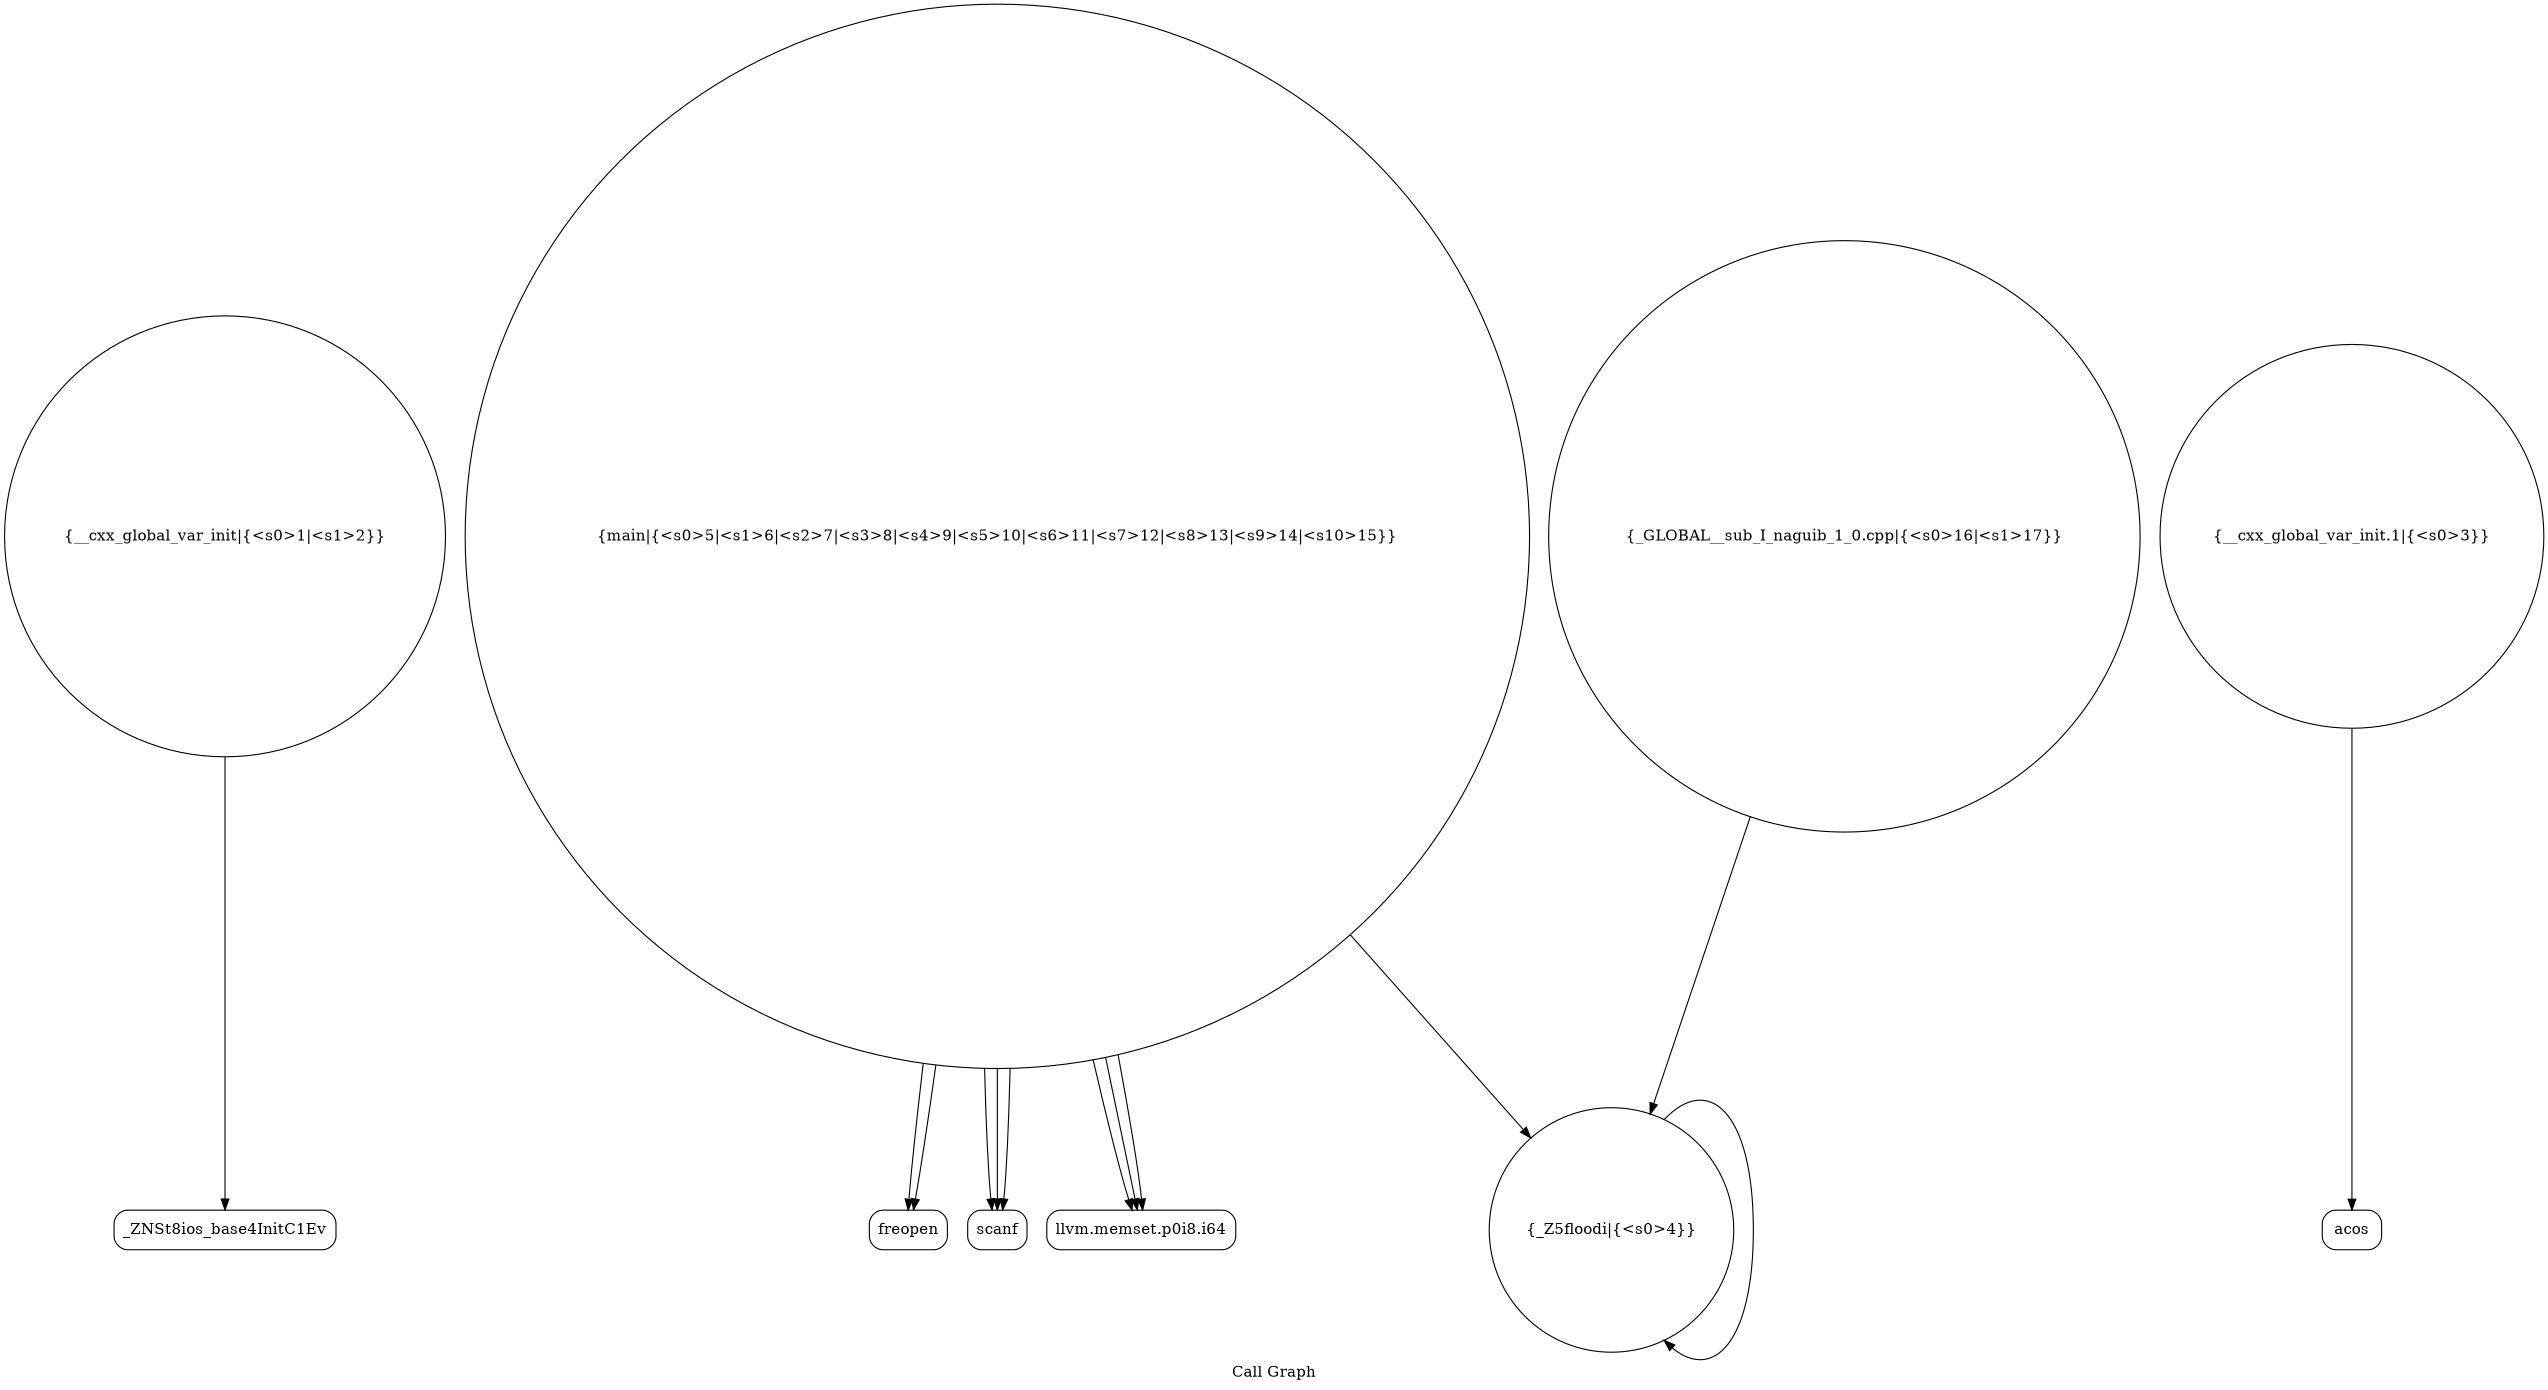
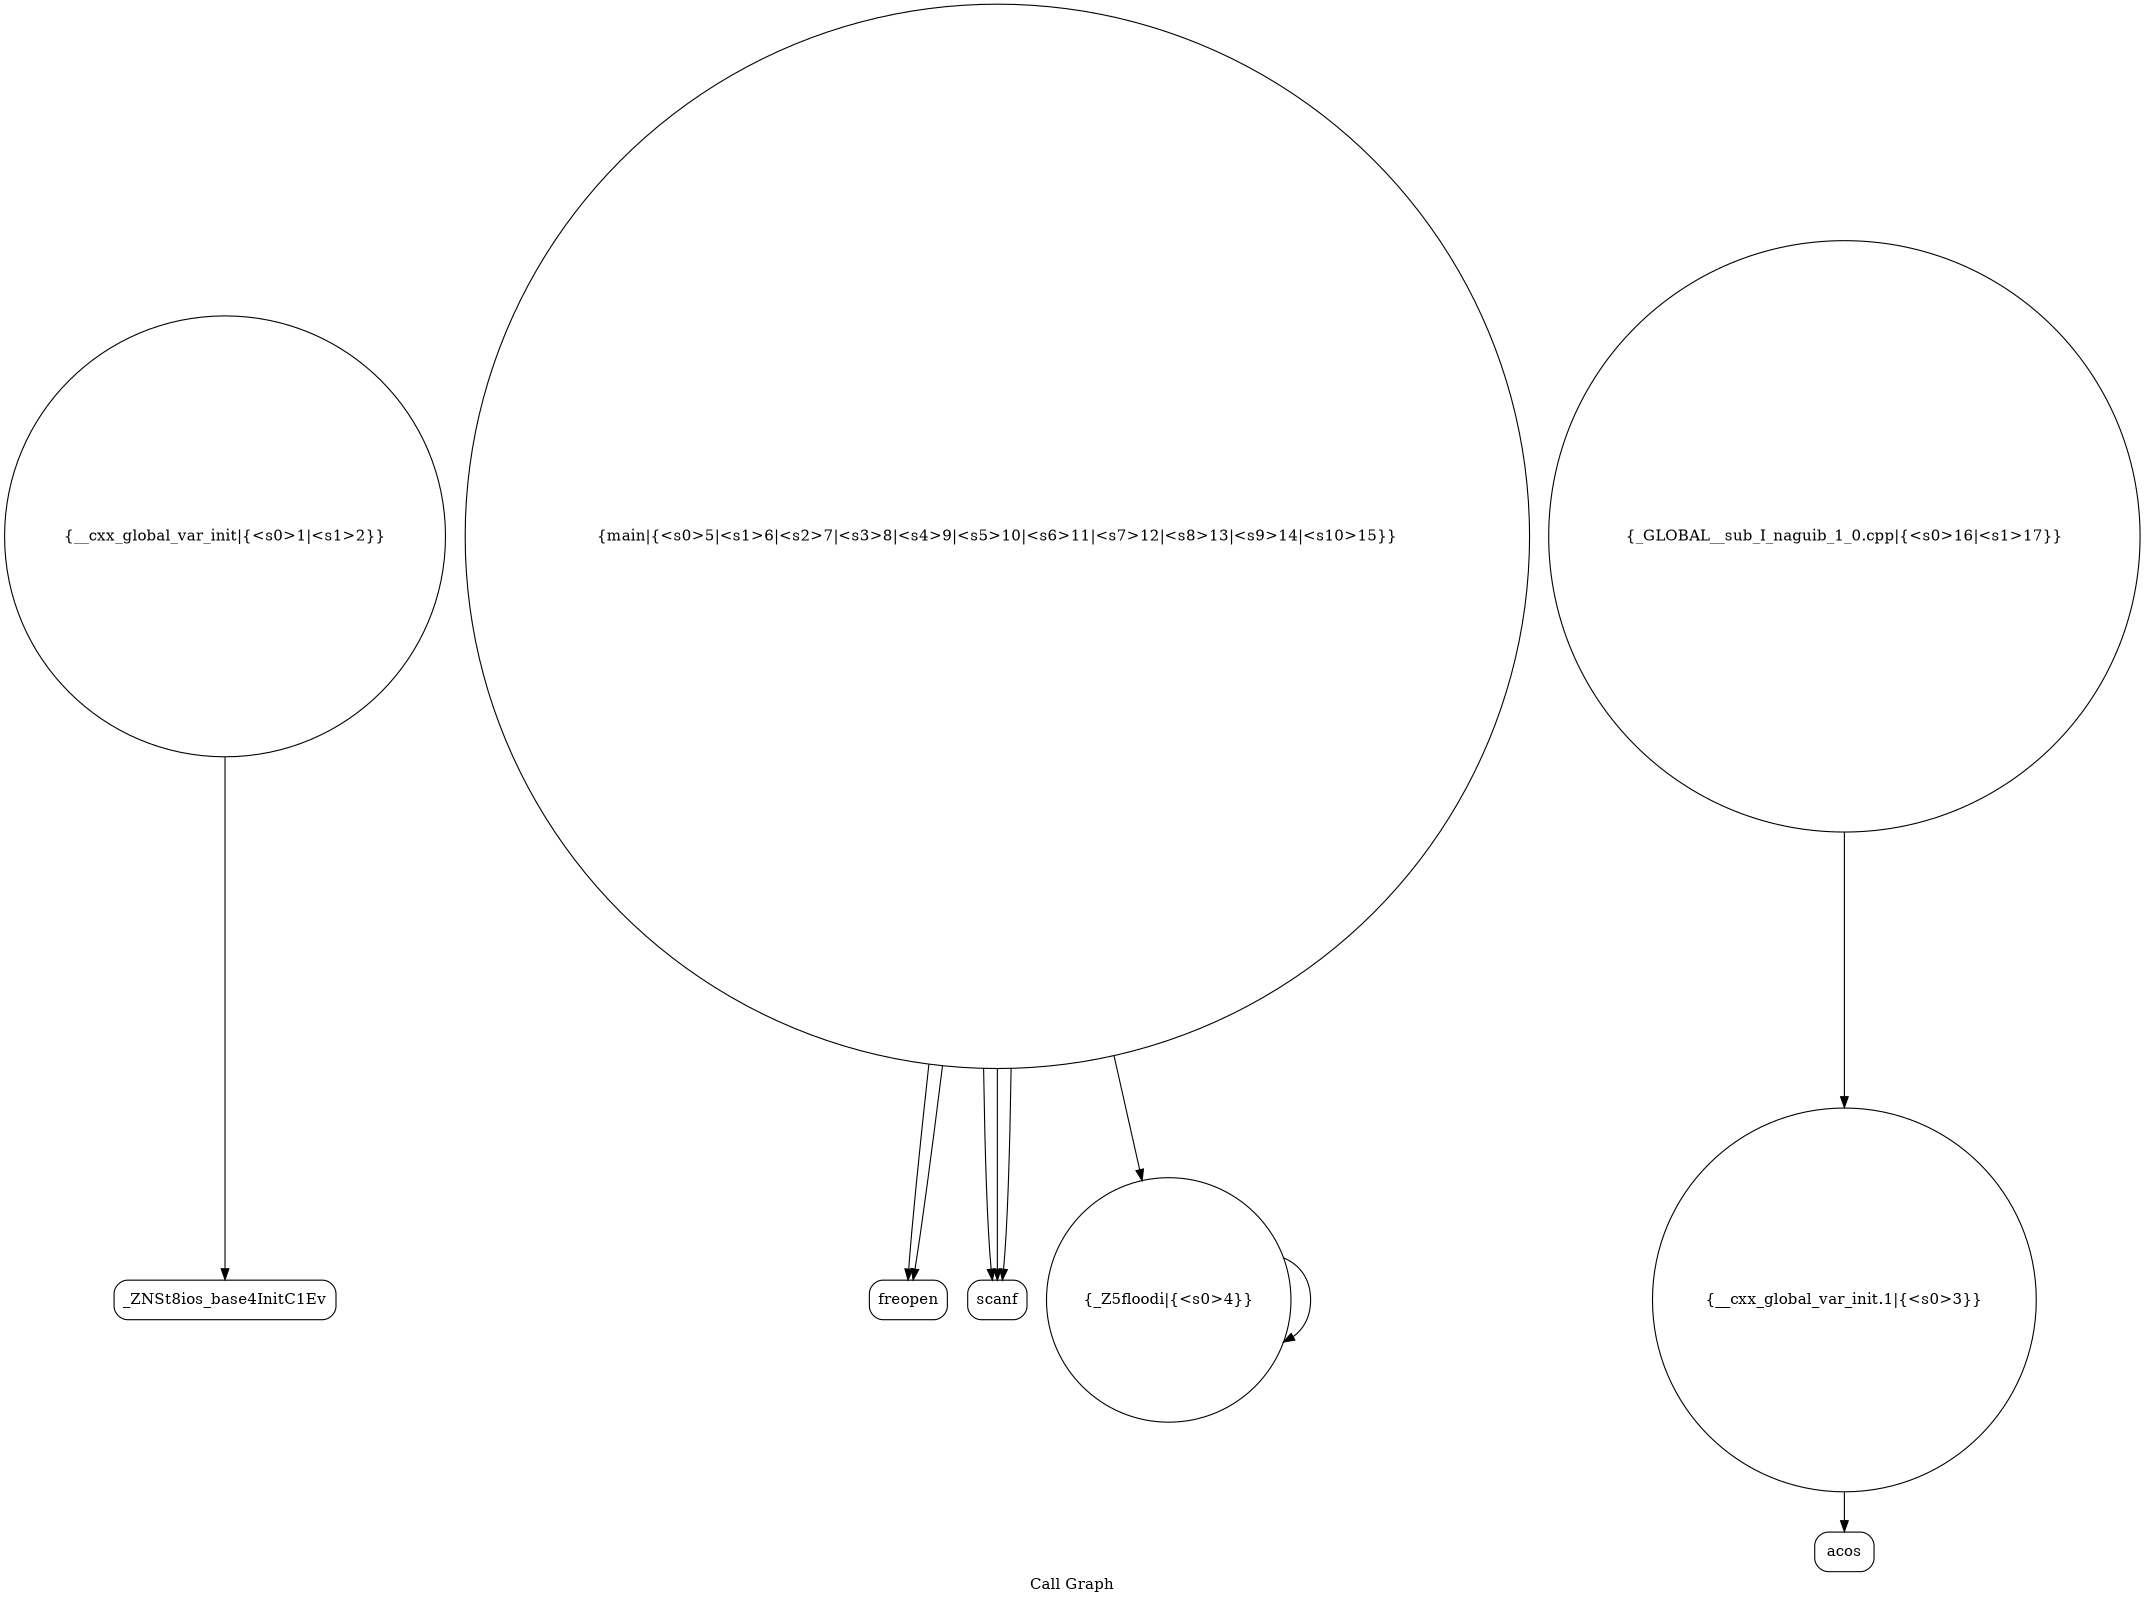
(1702, 960) -> (1844, 964)
(1141, 1230) -> none
